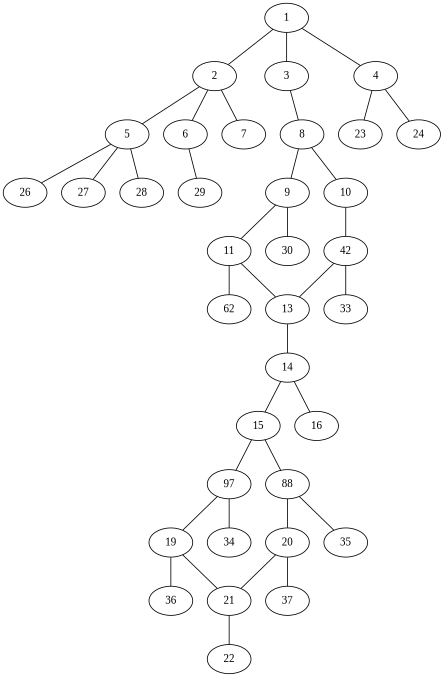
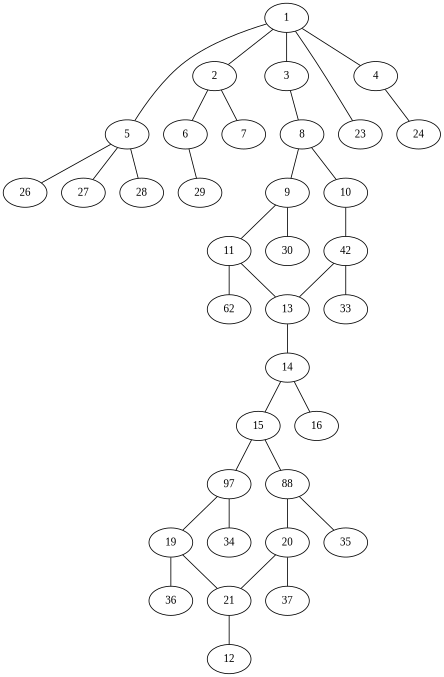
(171, 105) -> (190, 58)
(368, 105) -> (325, 76)
(229, 659) -> (229, 659)
